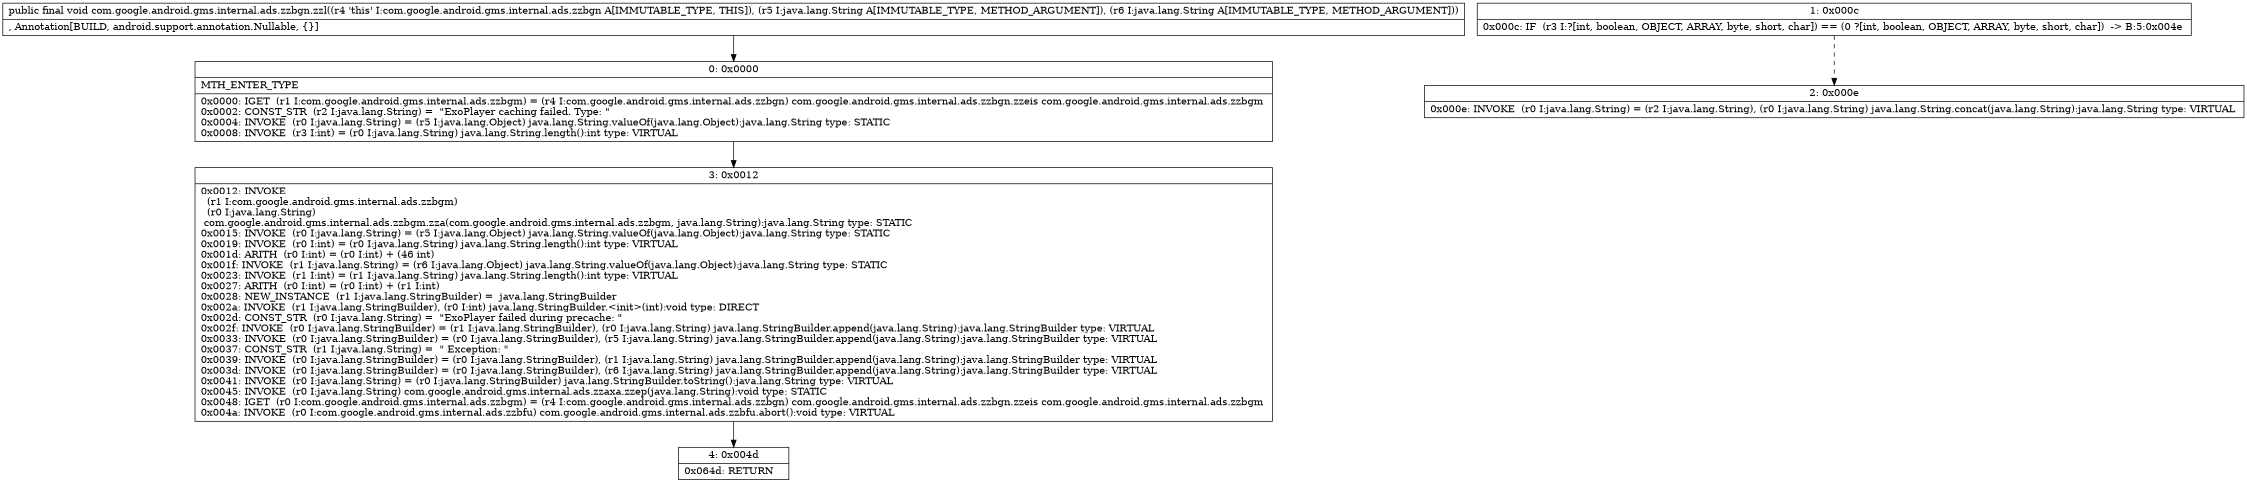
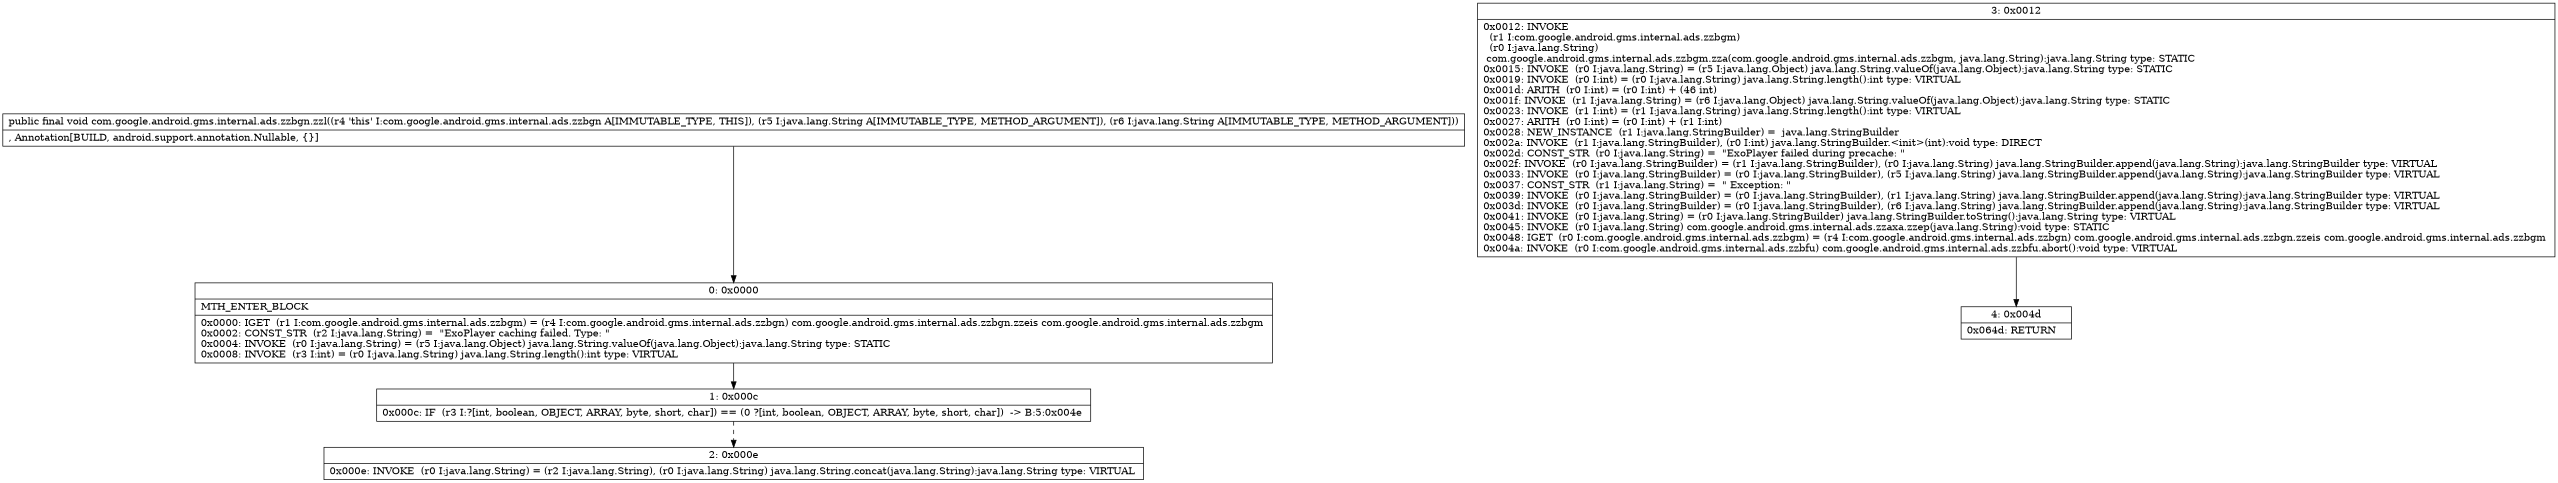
(250, 85) -> (255, 307)
(734, 151) -> (734, 372)
